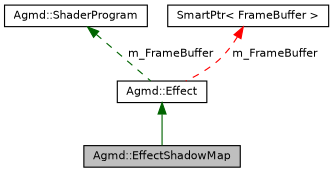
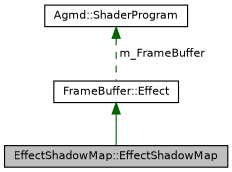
(248, 16) -> none
(162, 92) -> (116, 92)
(162, 156) -> (116, 156)
